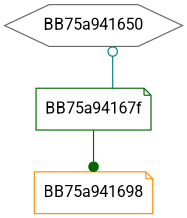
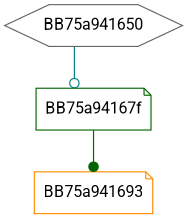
(113, 72) -> (74, 63)
(94, 193) -> (94, 193)
